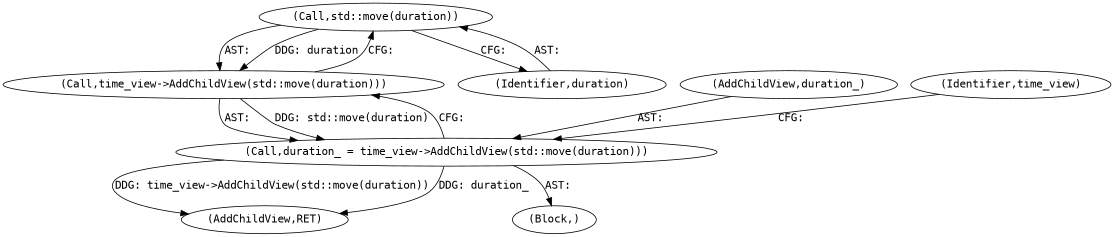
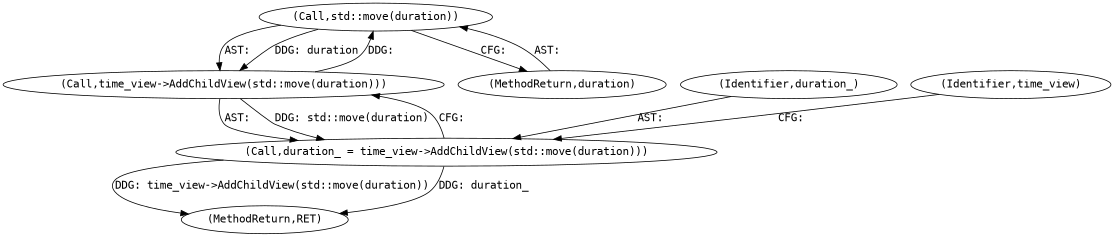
(384, 51) -> (384, 51)
(562, 85) -> (562, 85)
(789, 85) -> (789, 85)
(265, 220) -> (265, 220)
(554, 220) -> none
